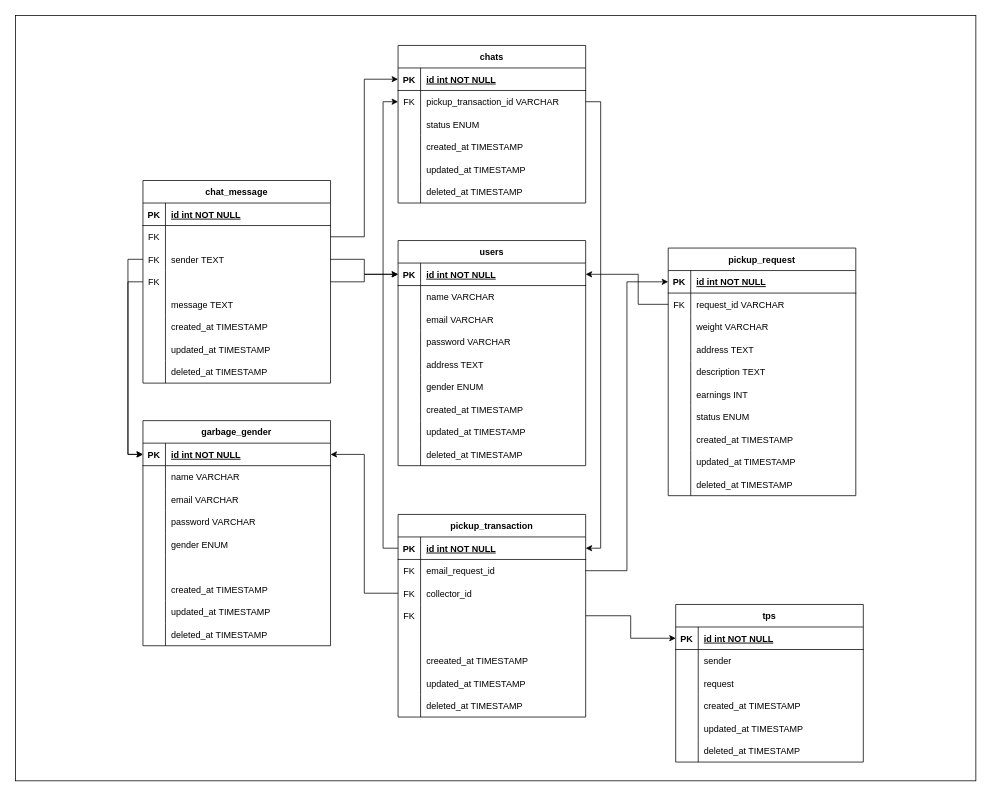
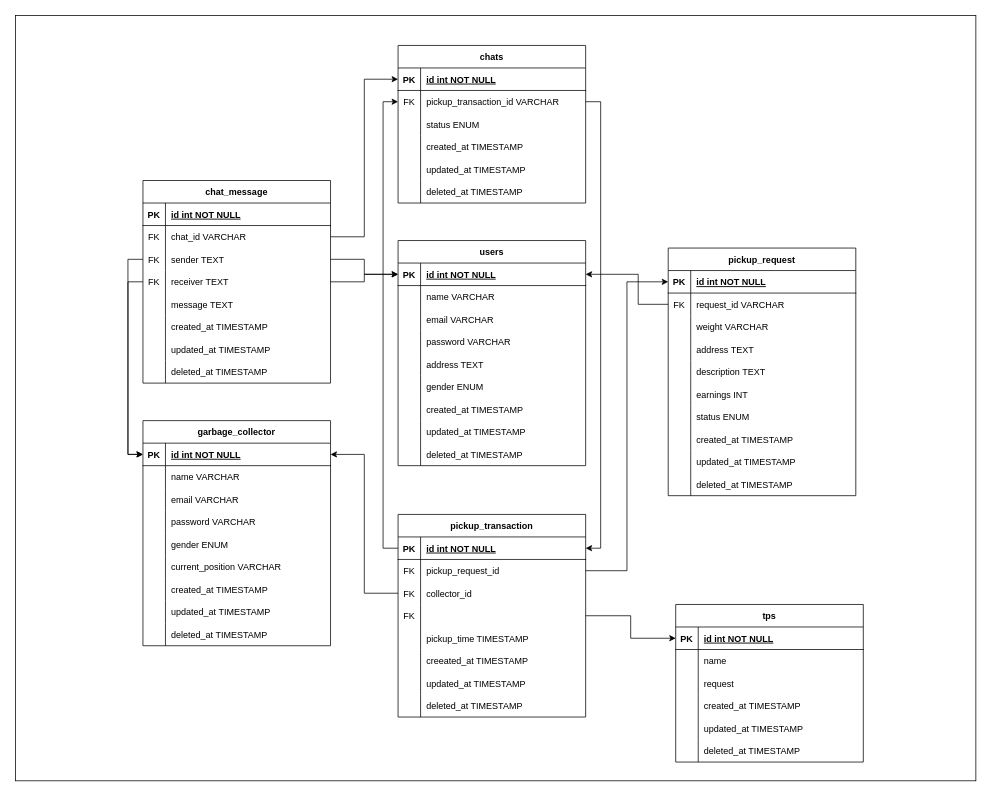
none -> (248, 237)
none -> (248, 282)
(236, 432) -> (236, 432)
none -> (248, 567)
(463, 571) -> (467, 571)
none -> (503, 638)
(719, 661) -> (714, 661)
